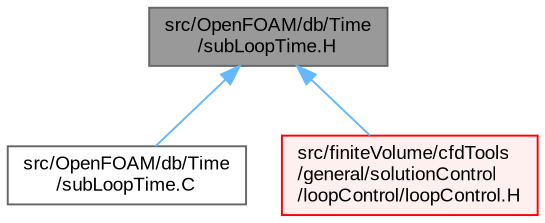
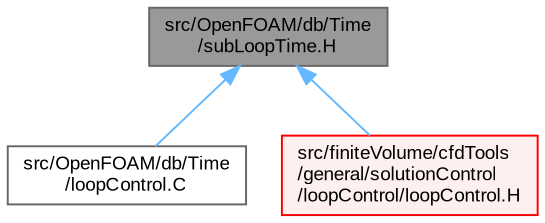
(127, 175) -> (127, 175)
